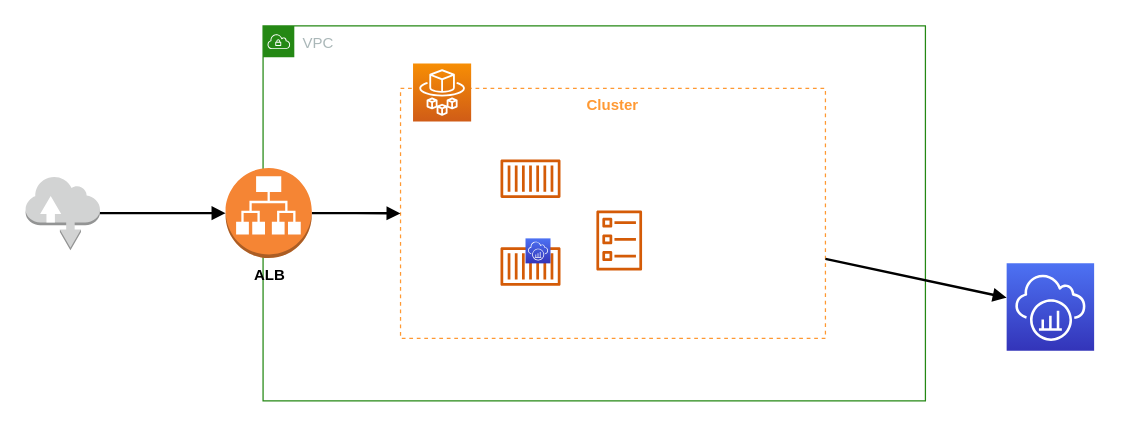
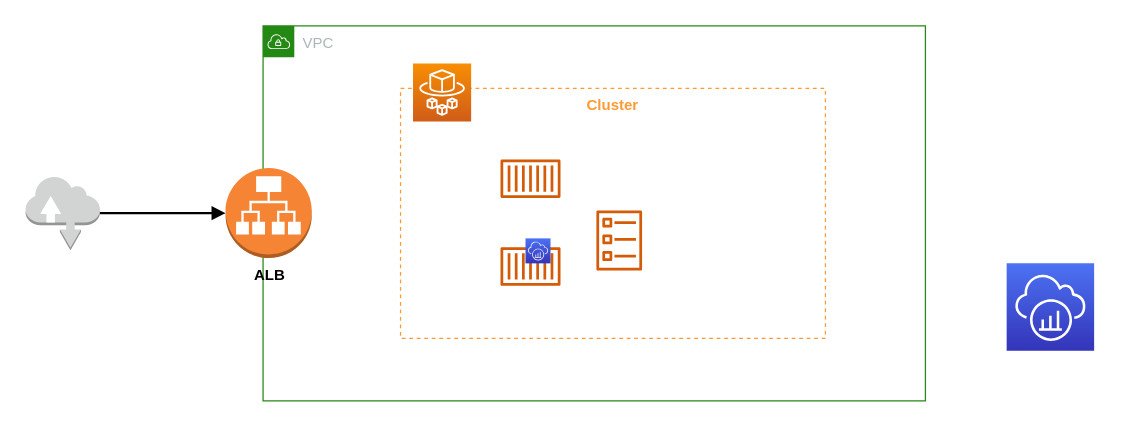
(349, 213) -> none
(910, 277) -> none
